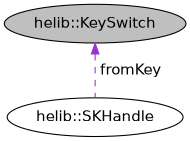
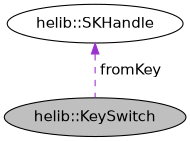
(95, 76) -> (95, 76)
